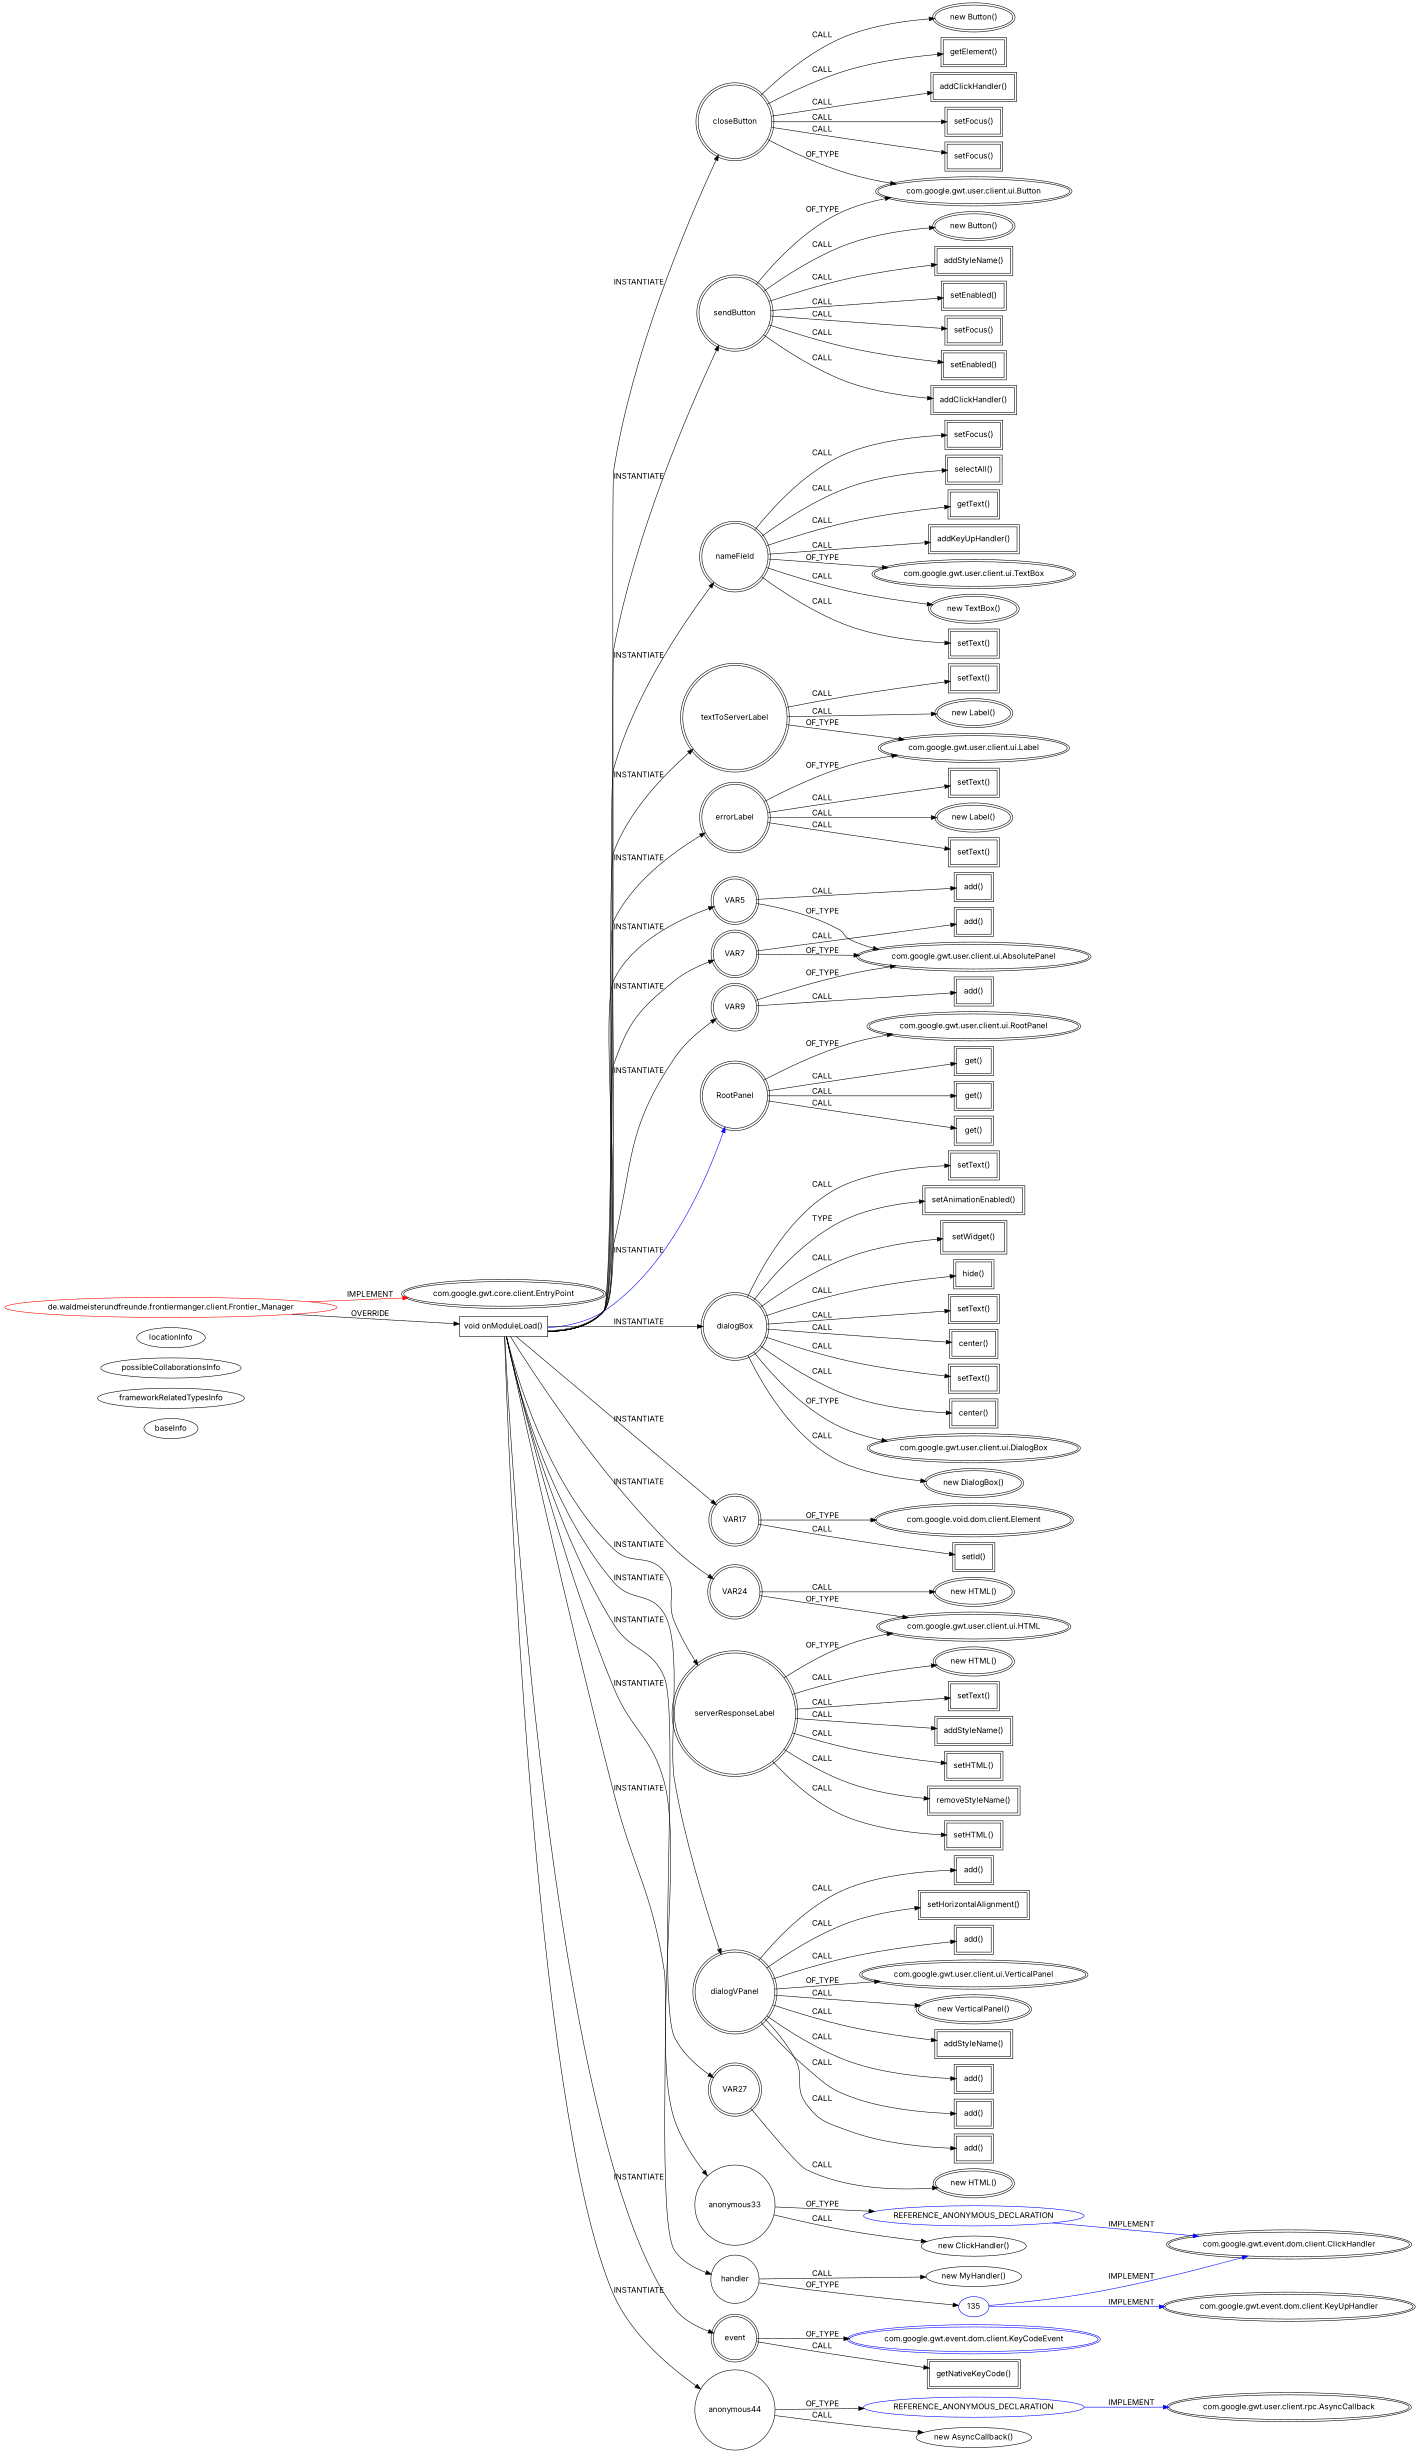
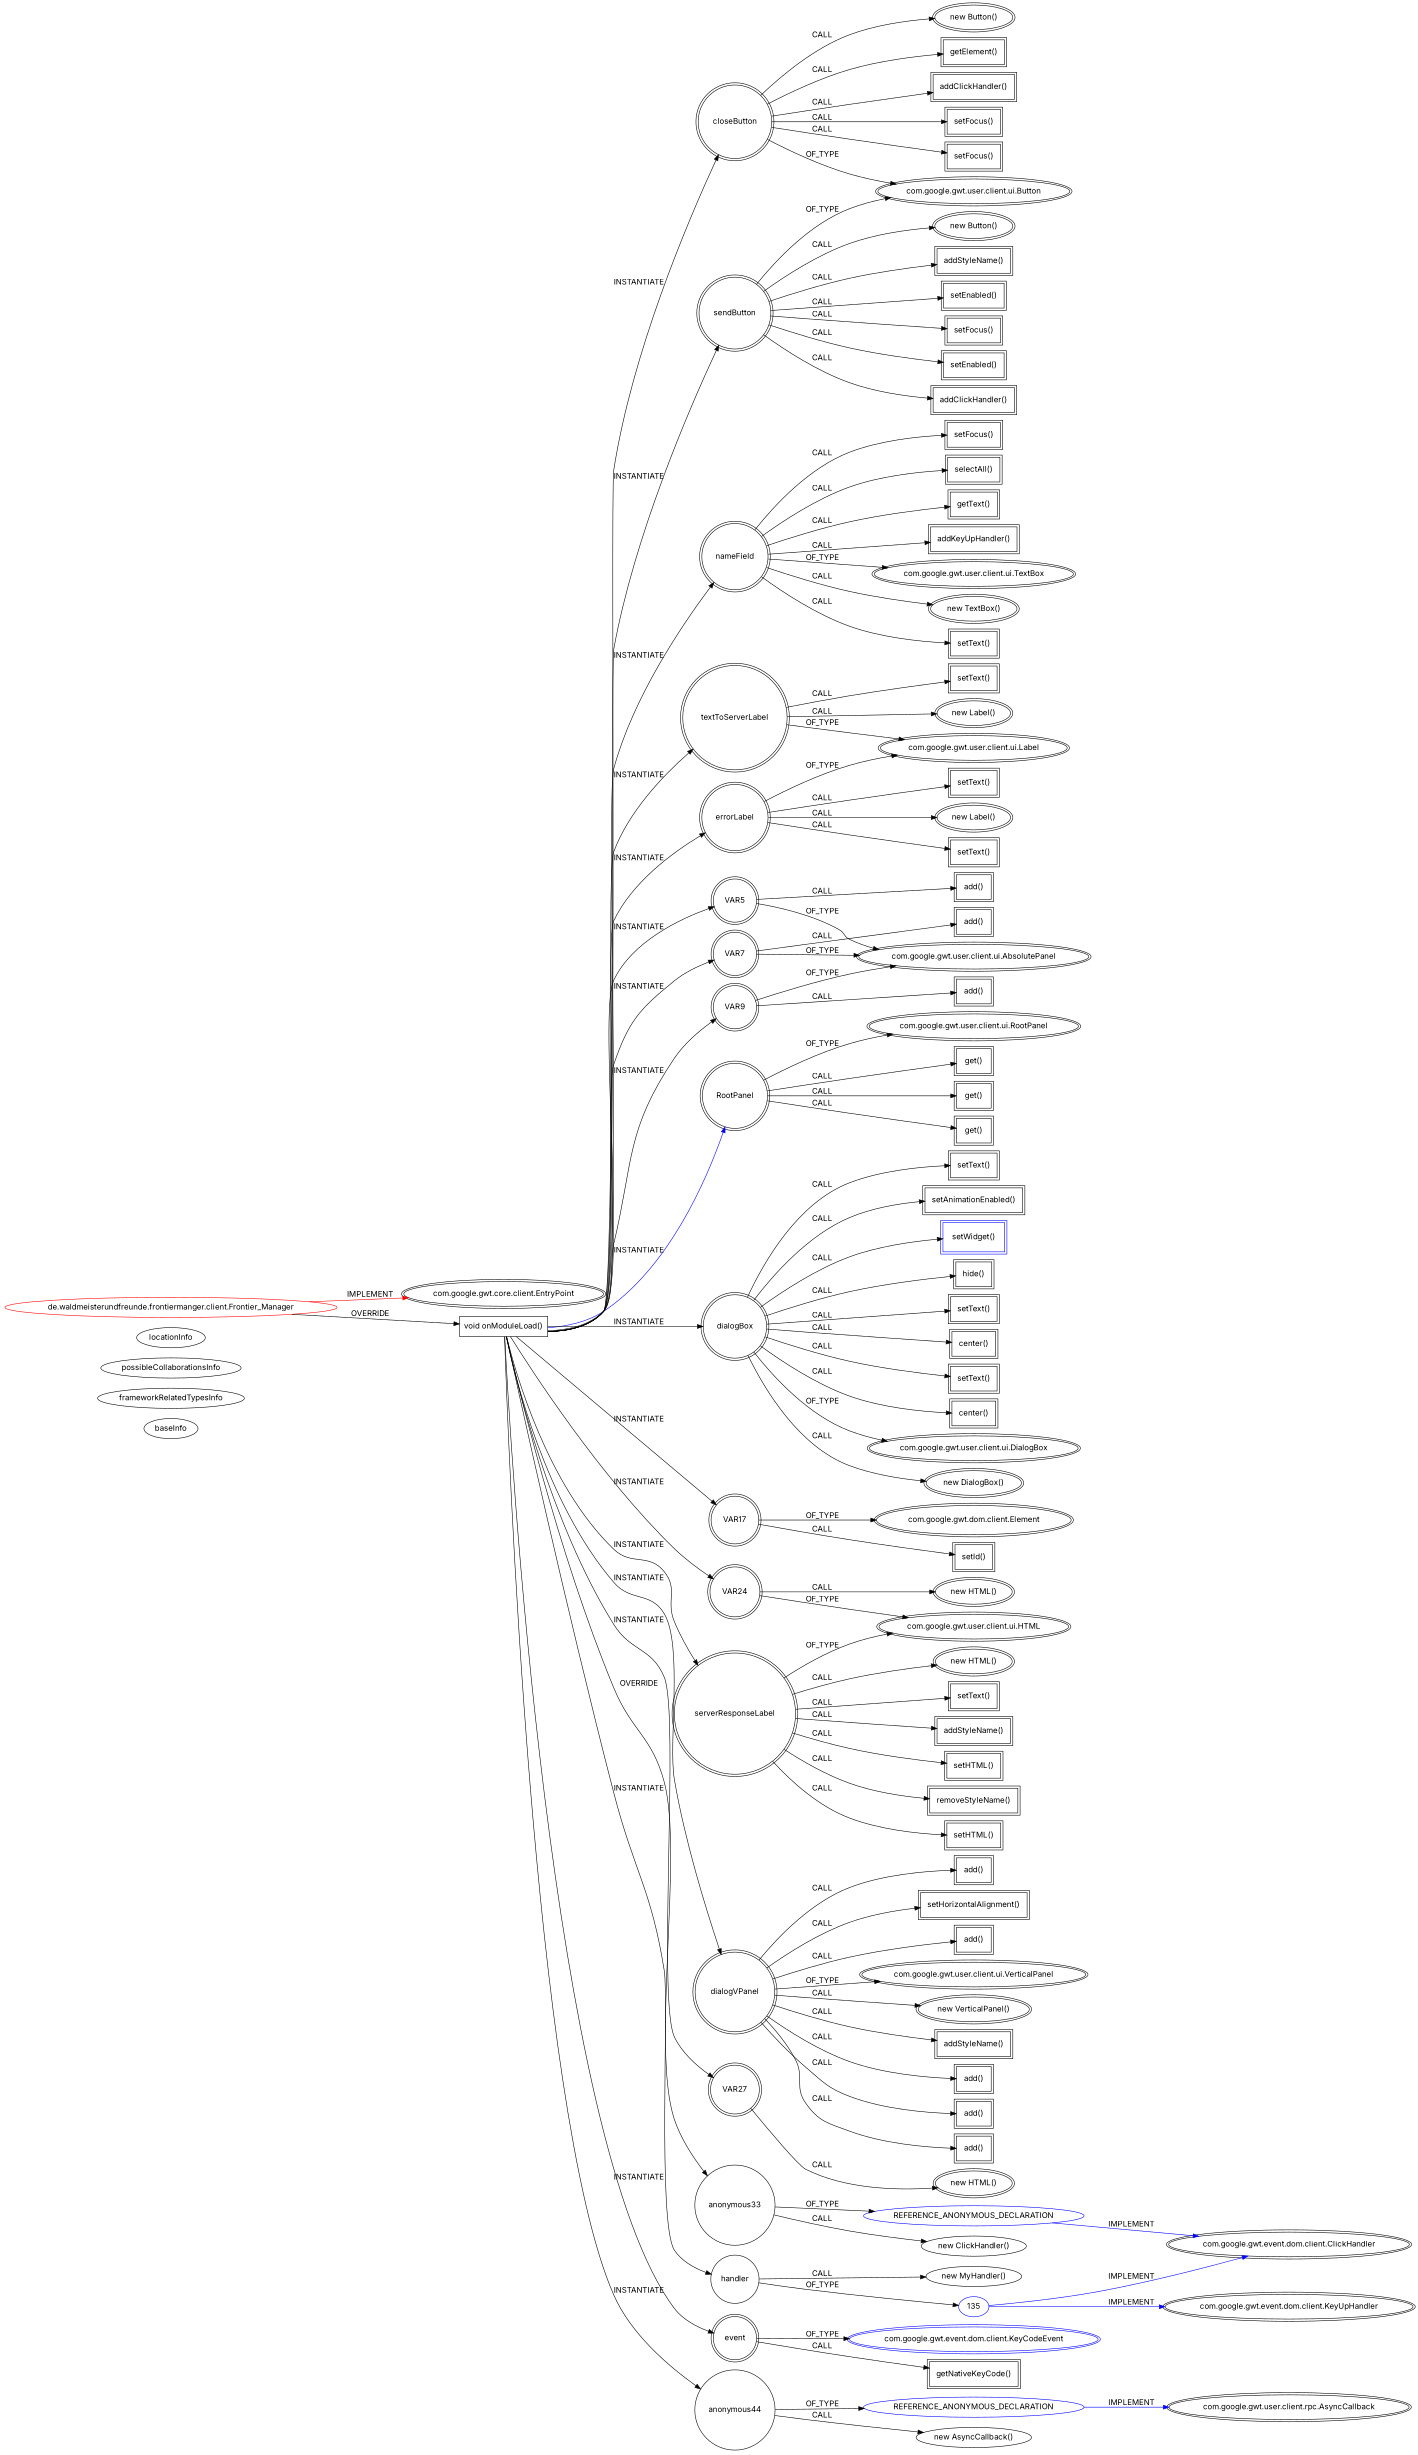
(822, 1219) -> (822, 1219)
(974, 1237) -> (974, 1237)
(974, 1520) -> (974, 1520)
(639, 1684) -> (639, 1684)
